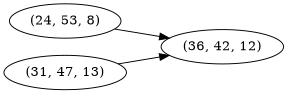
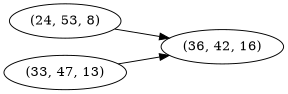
(222, 47) -> (222, 47)
(65, 73) -> (65, 73)
